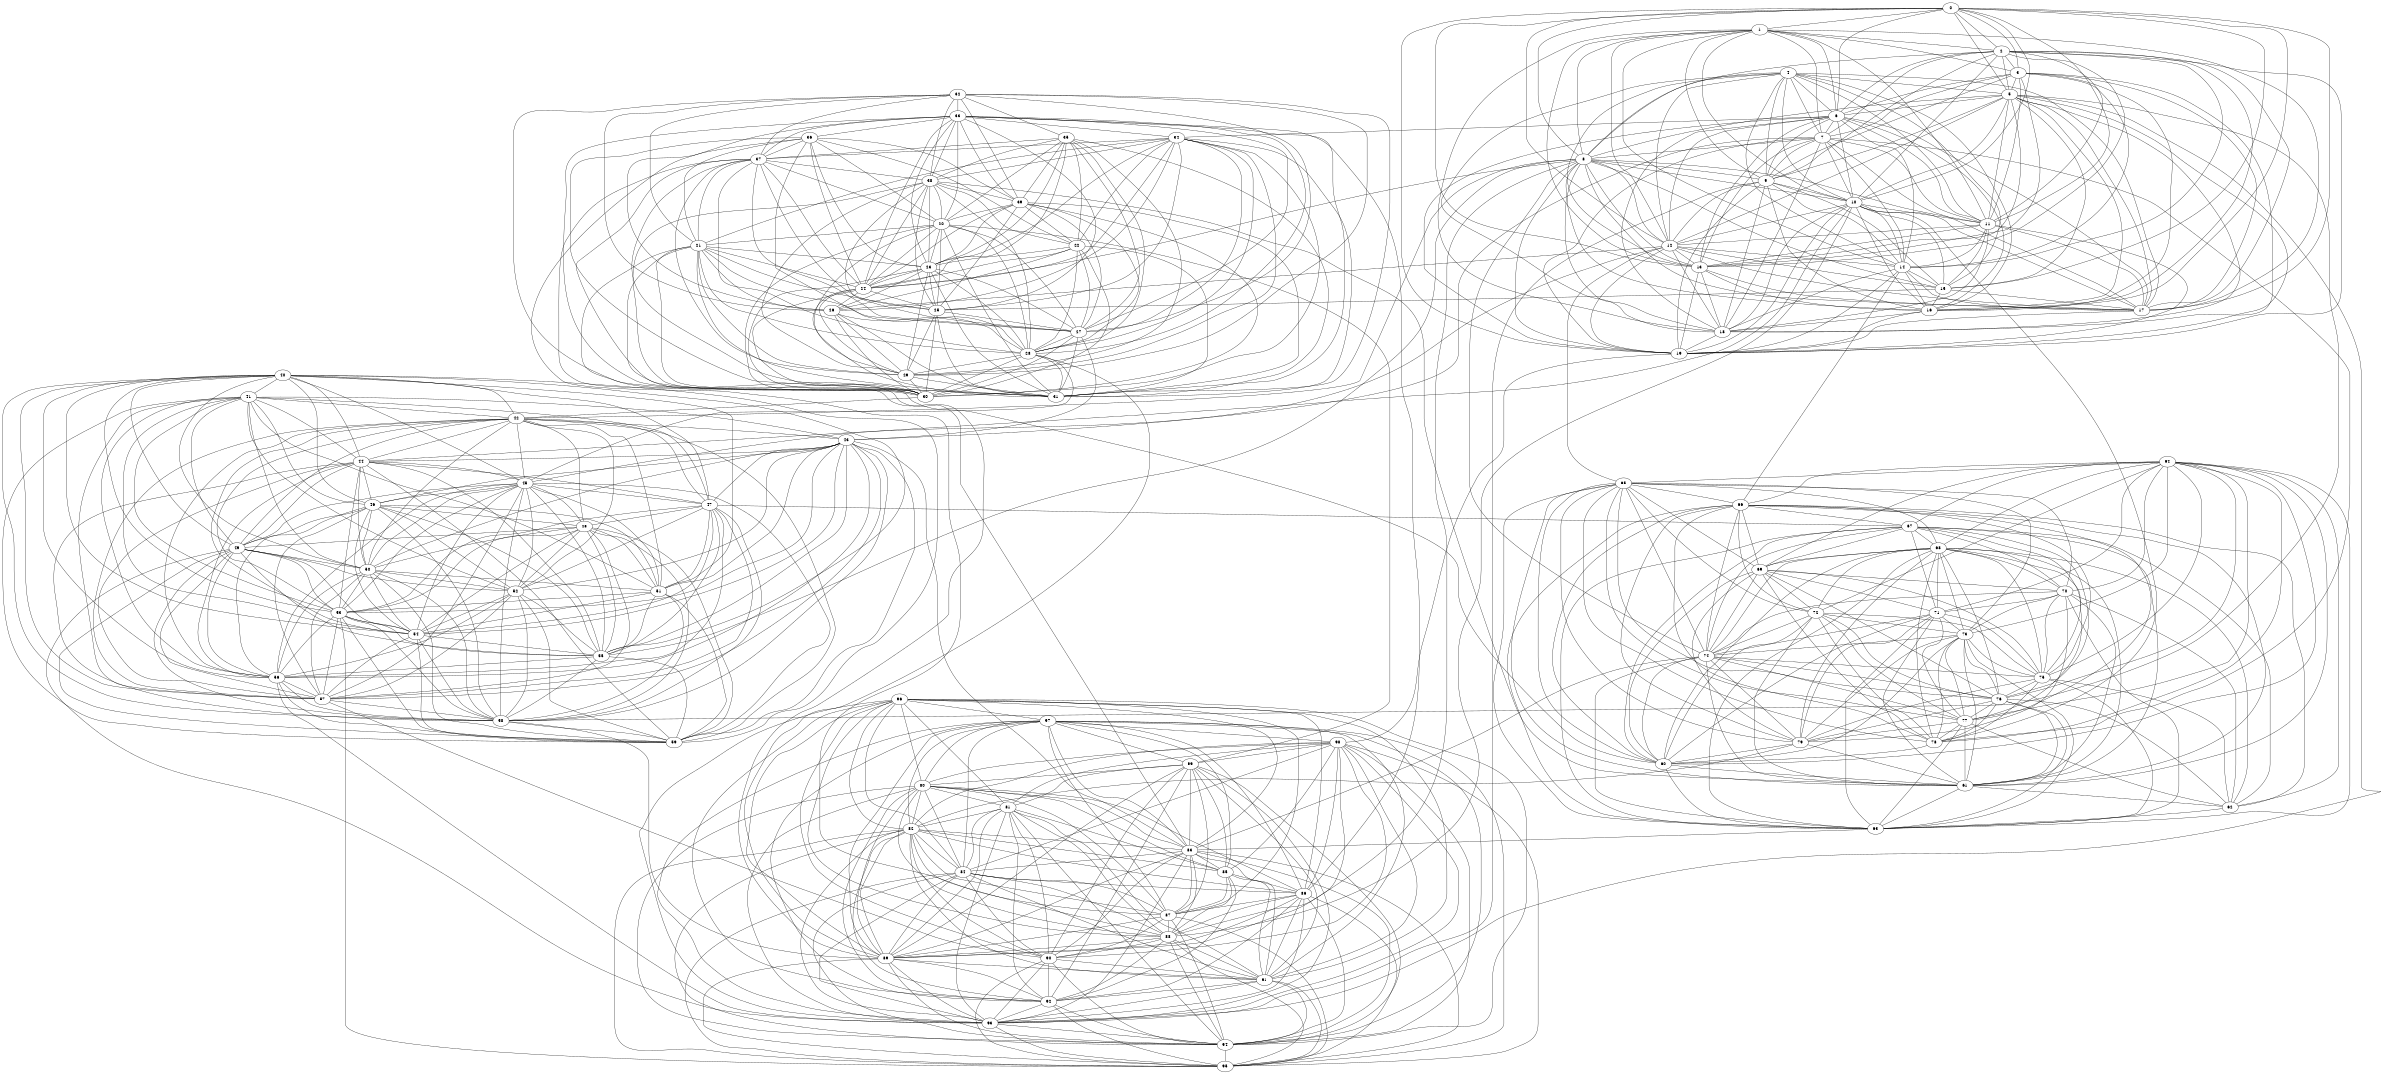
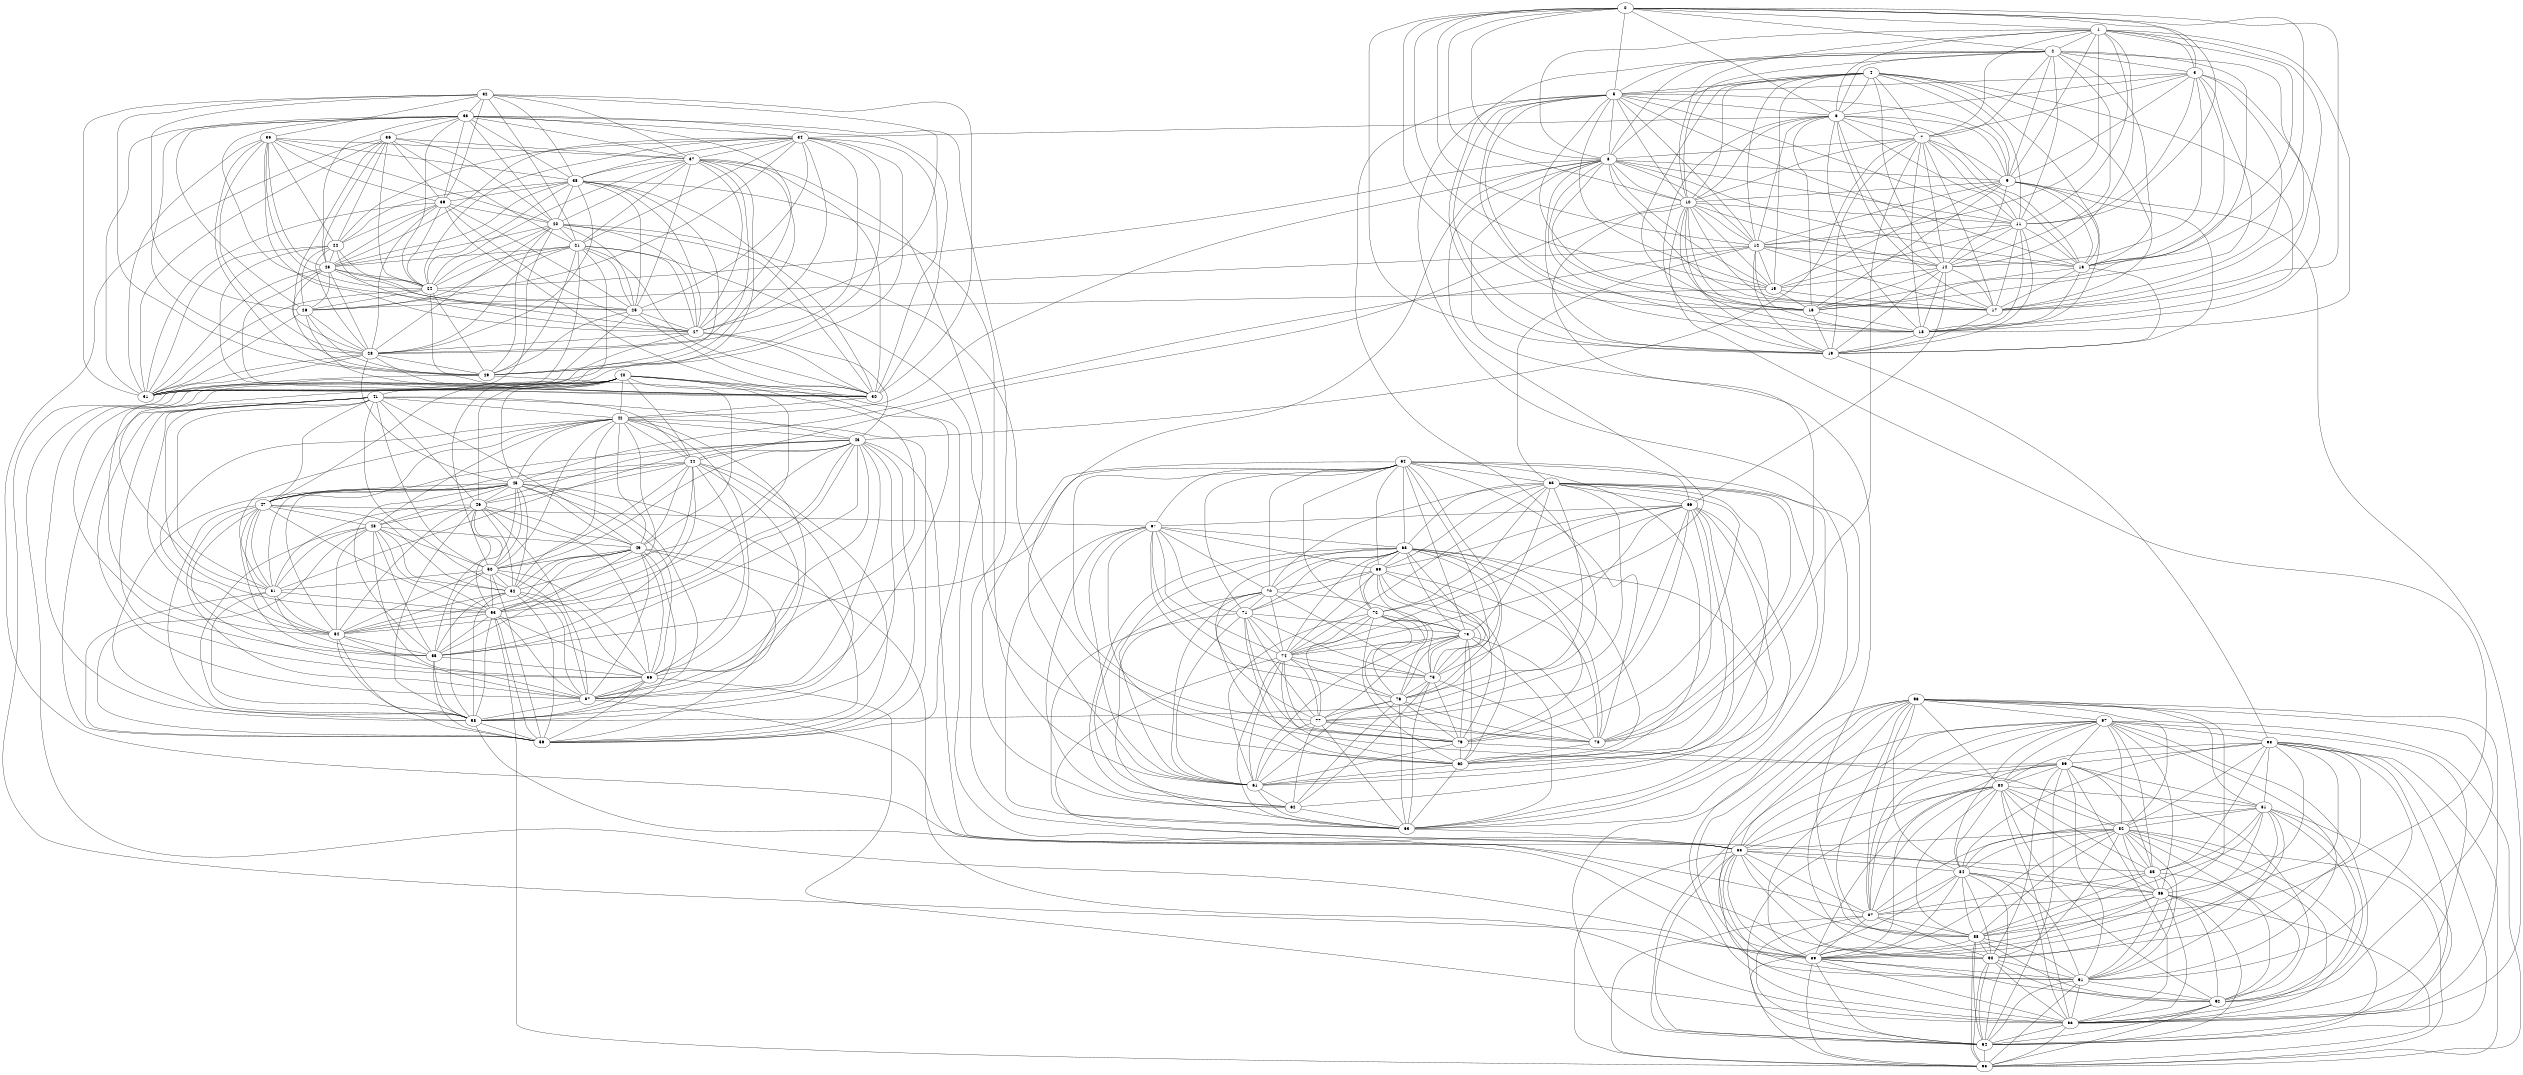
none -> (2071, 208)
